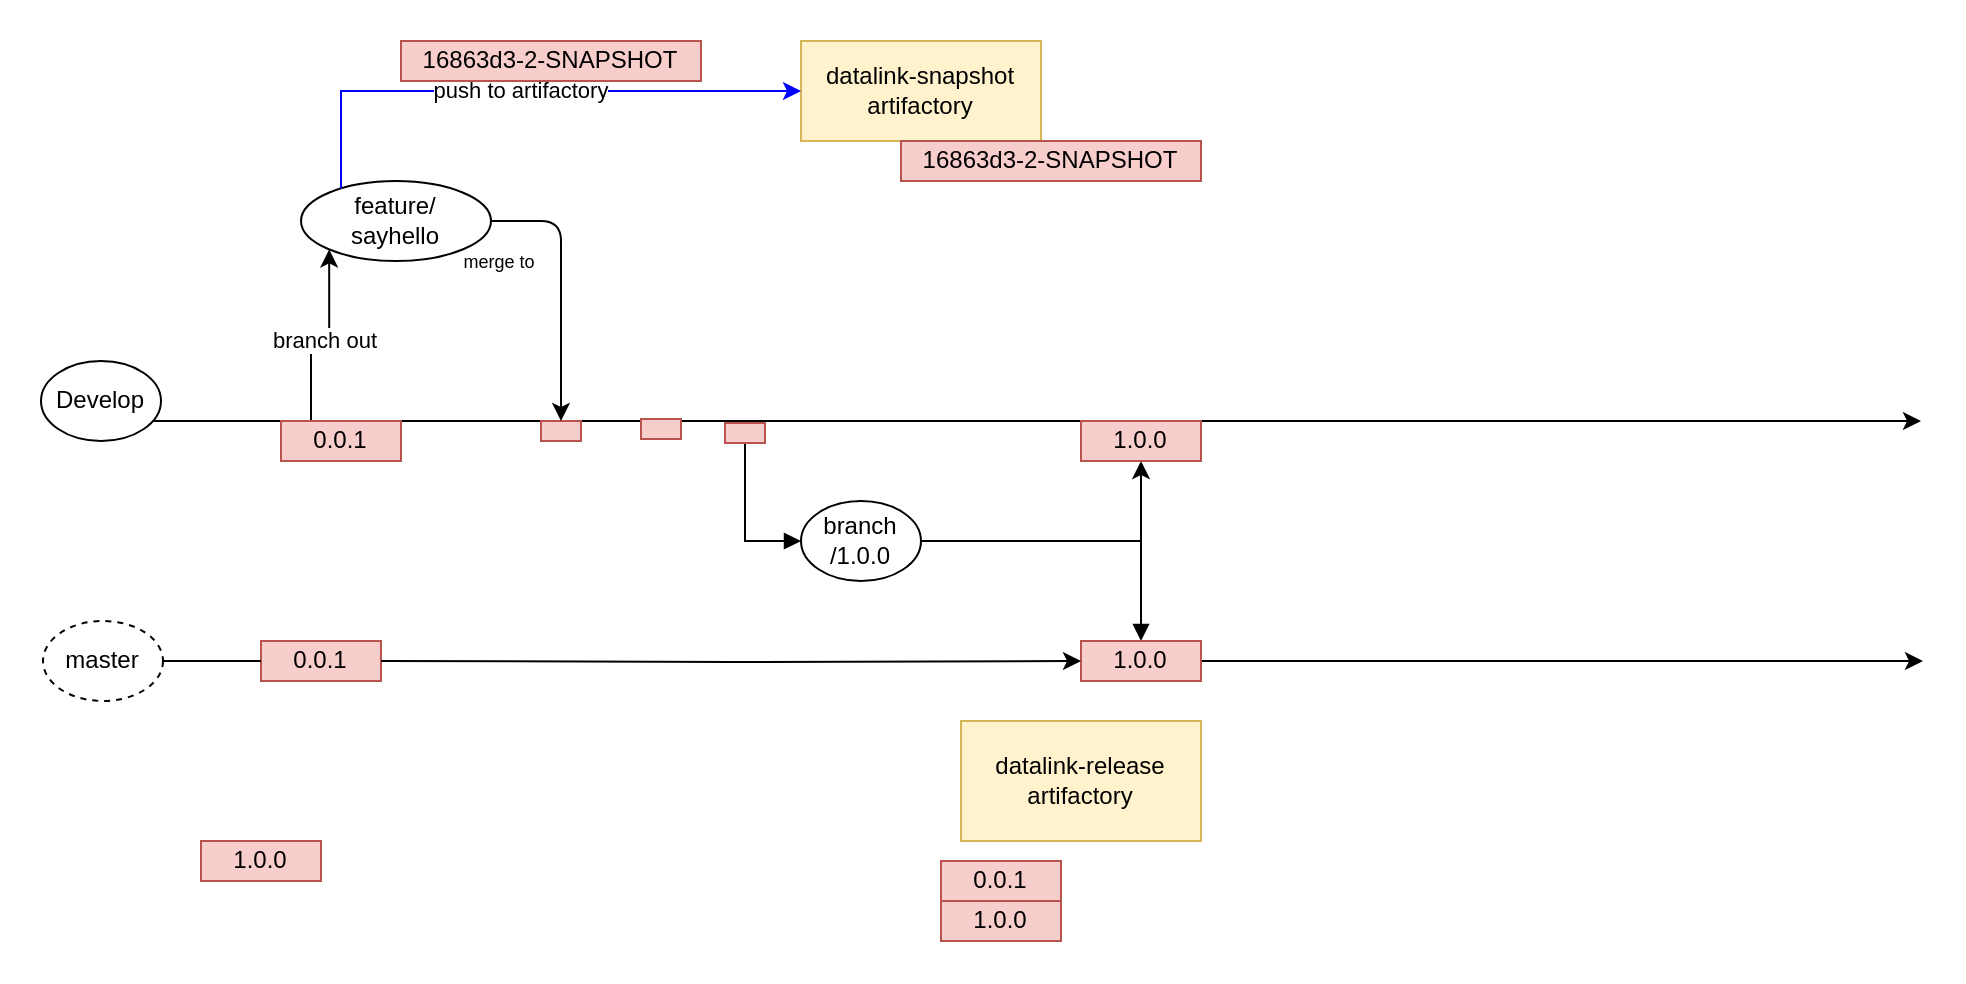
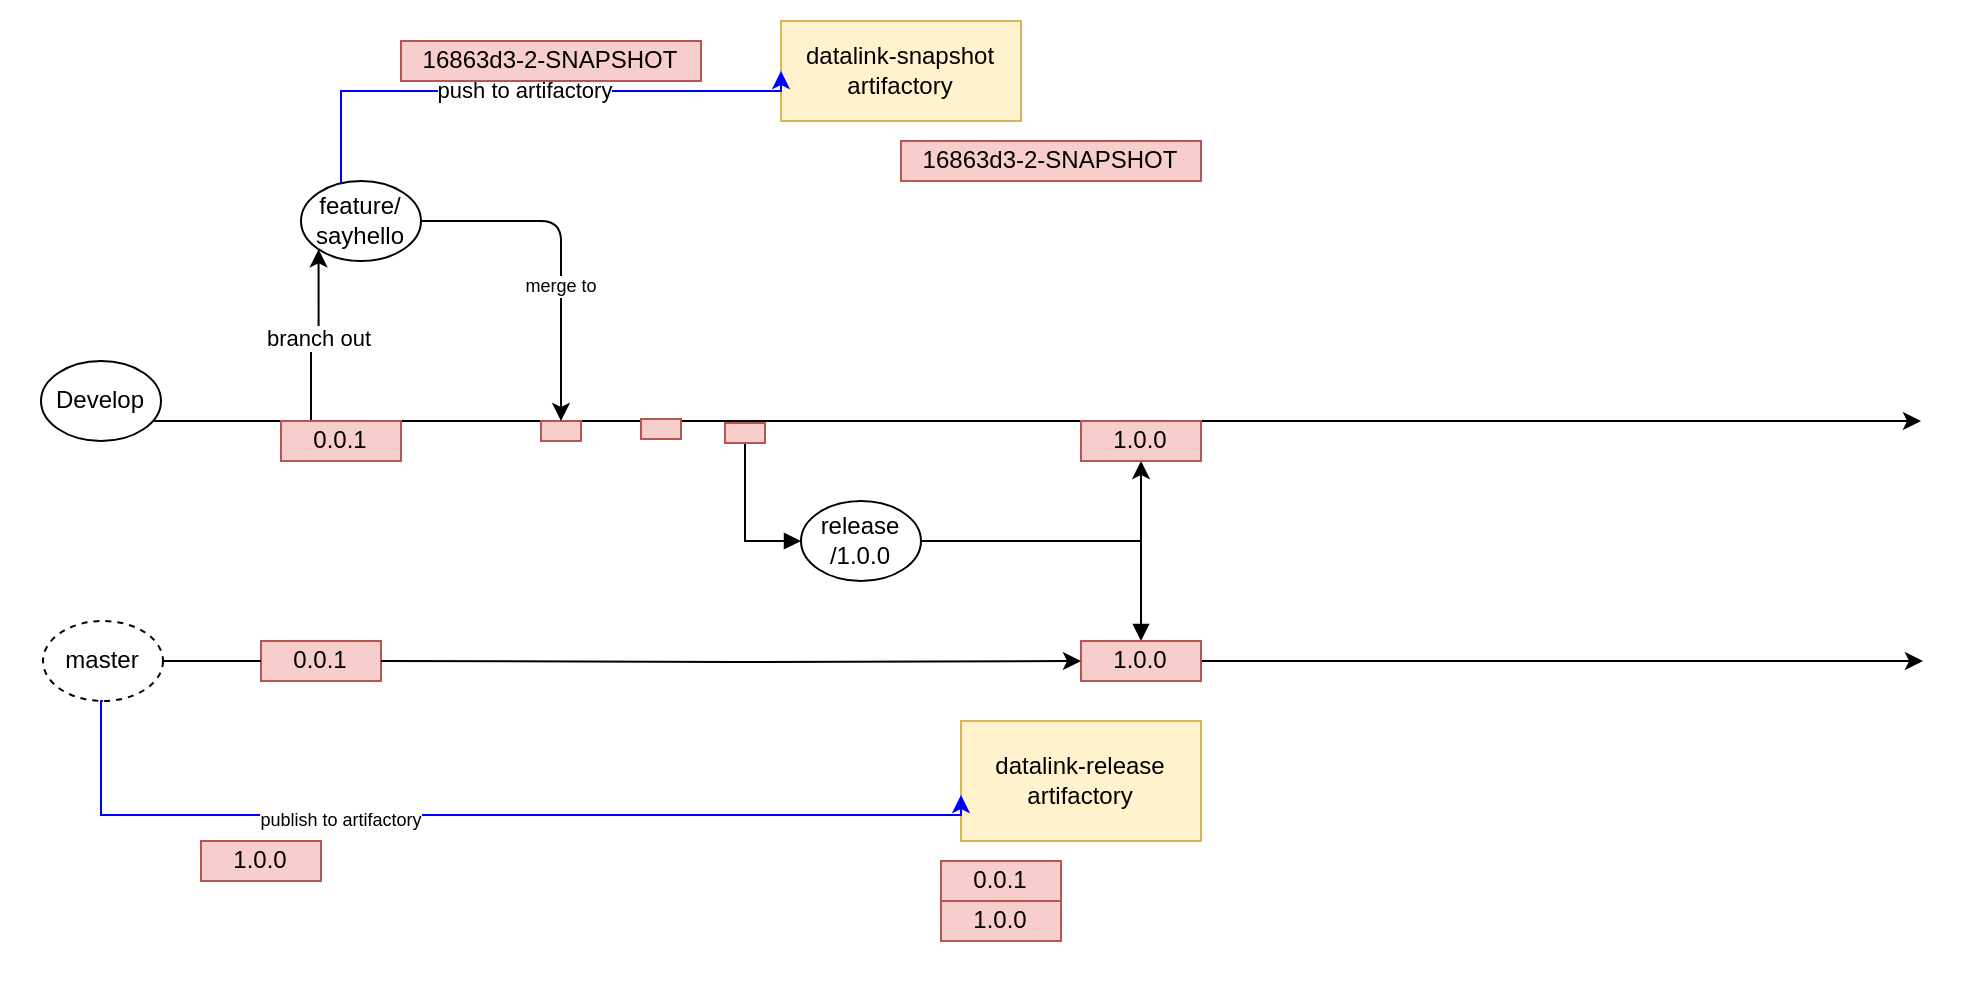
(921, 91) -> (901, 71)
(396, 221) -> (361, 221)
(861, 541) -> (861, 541)
none -> (476, 815)
